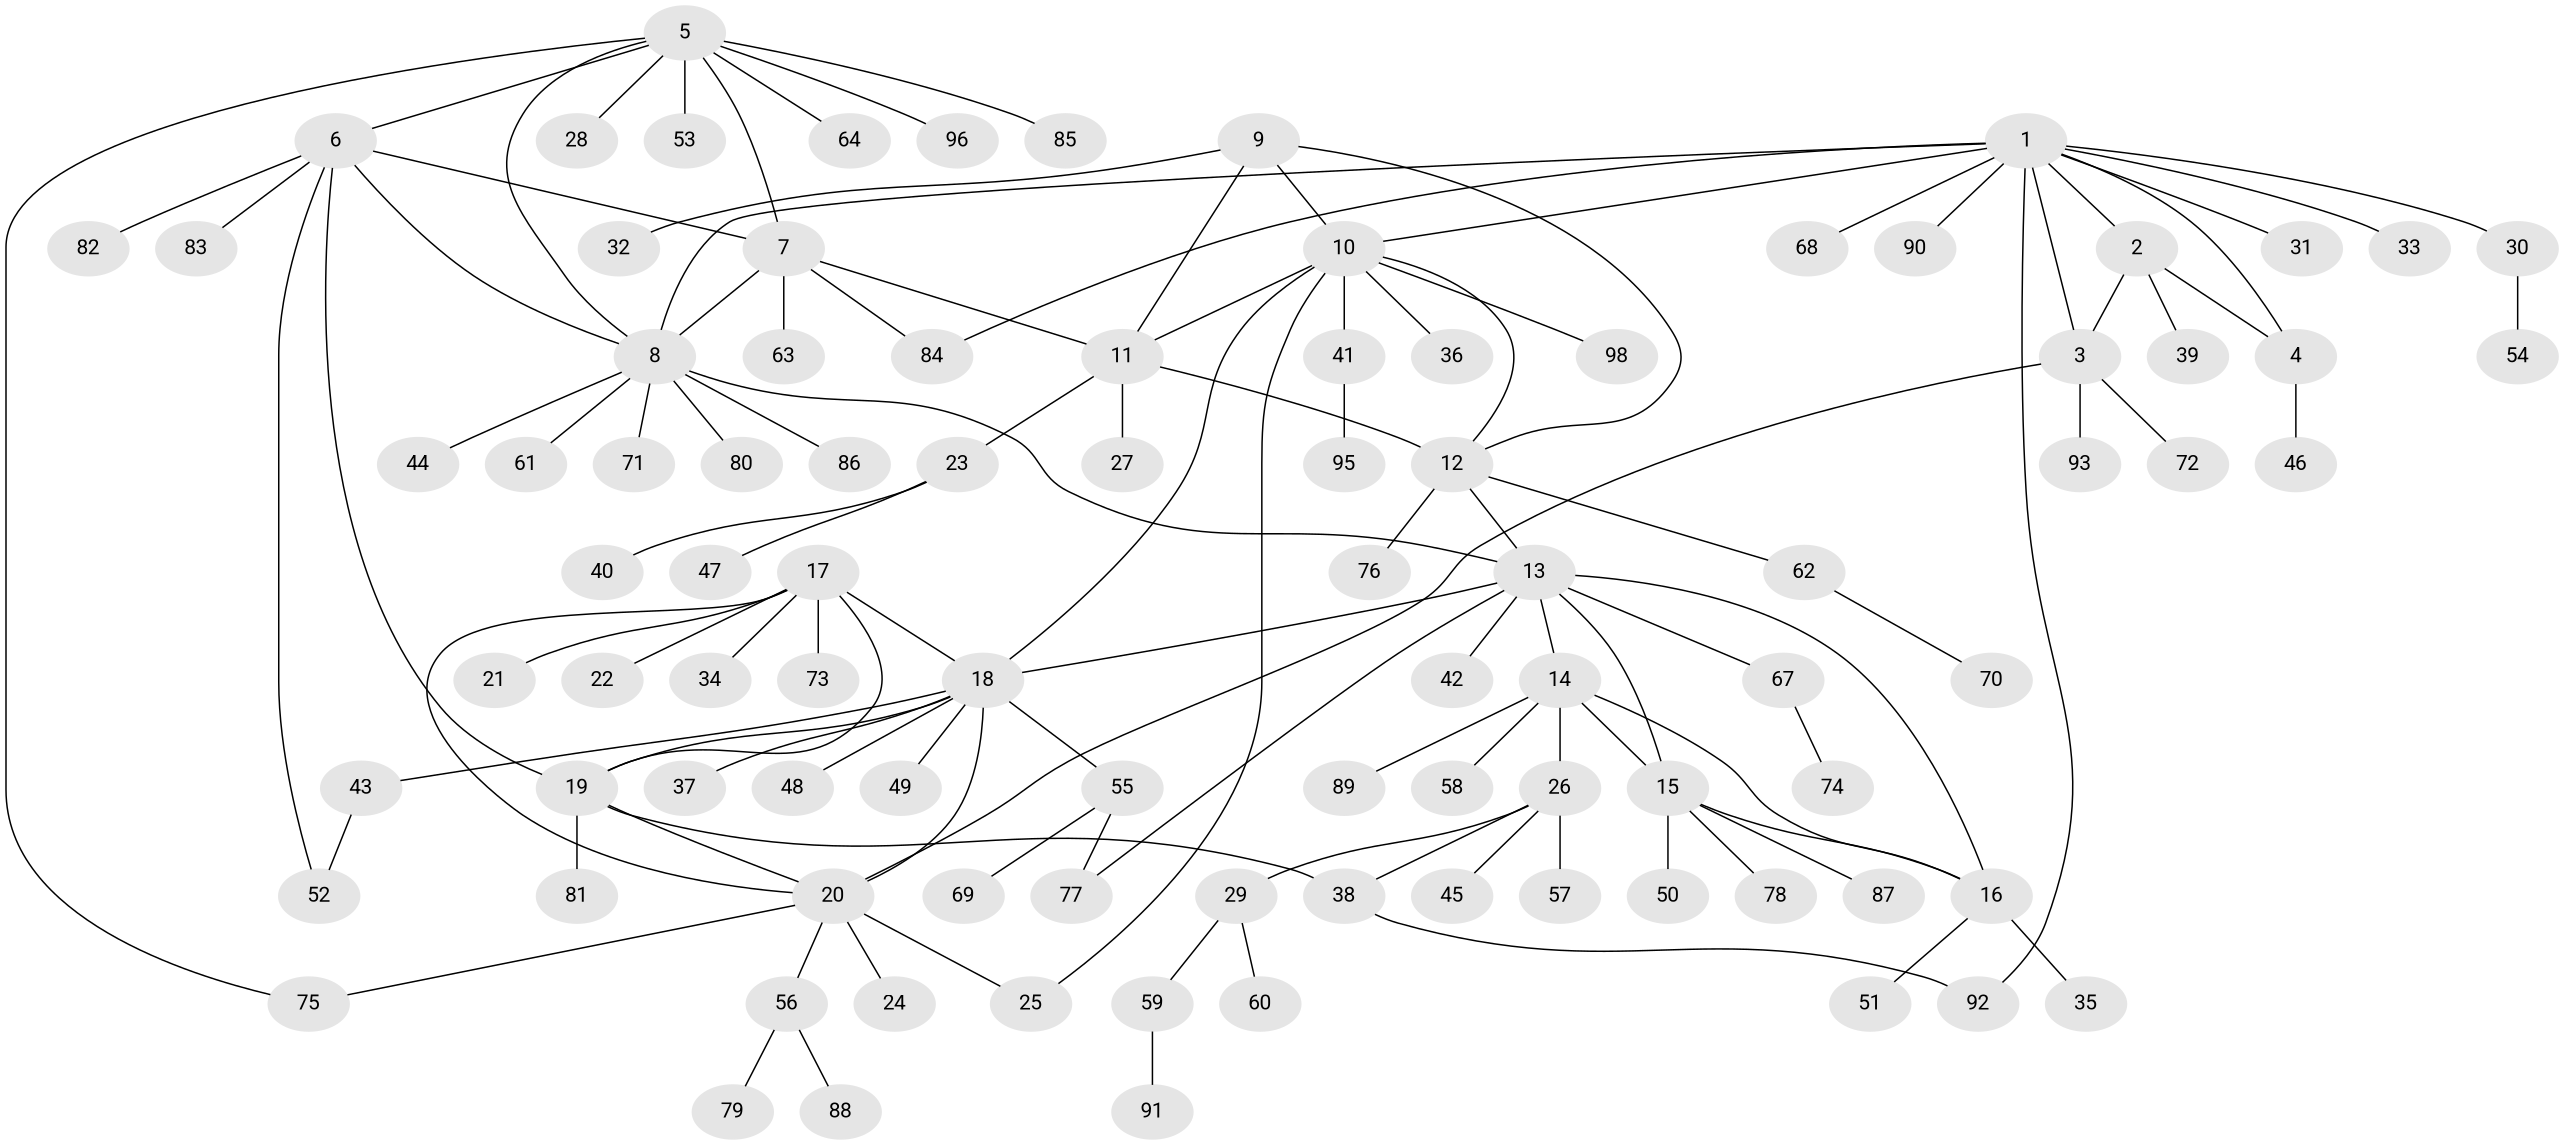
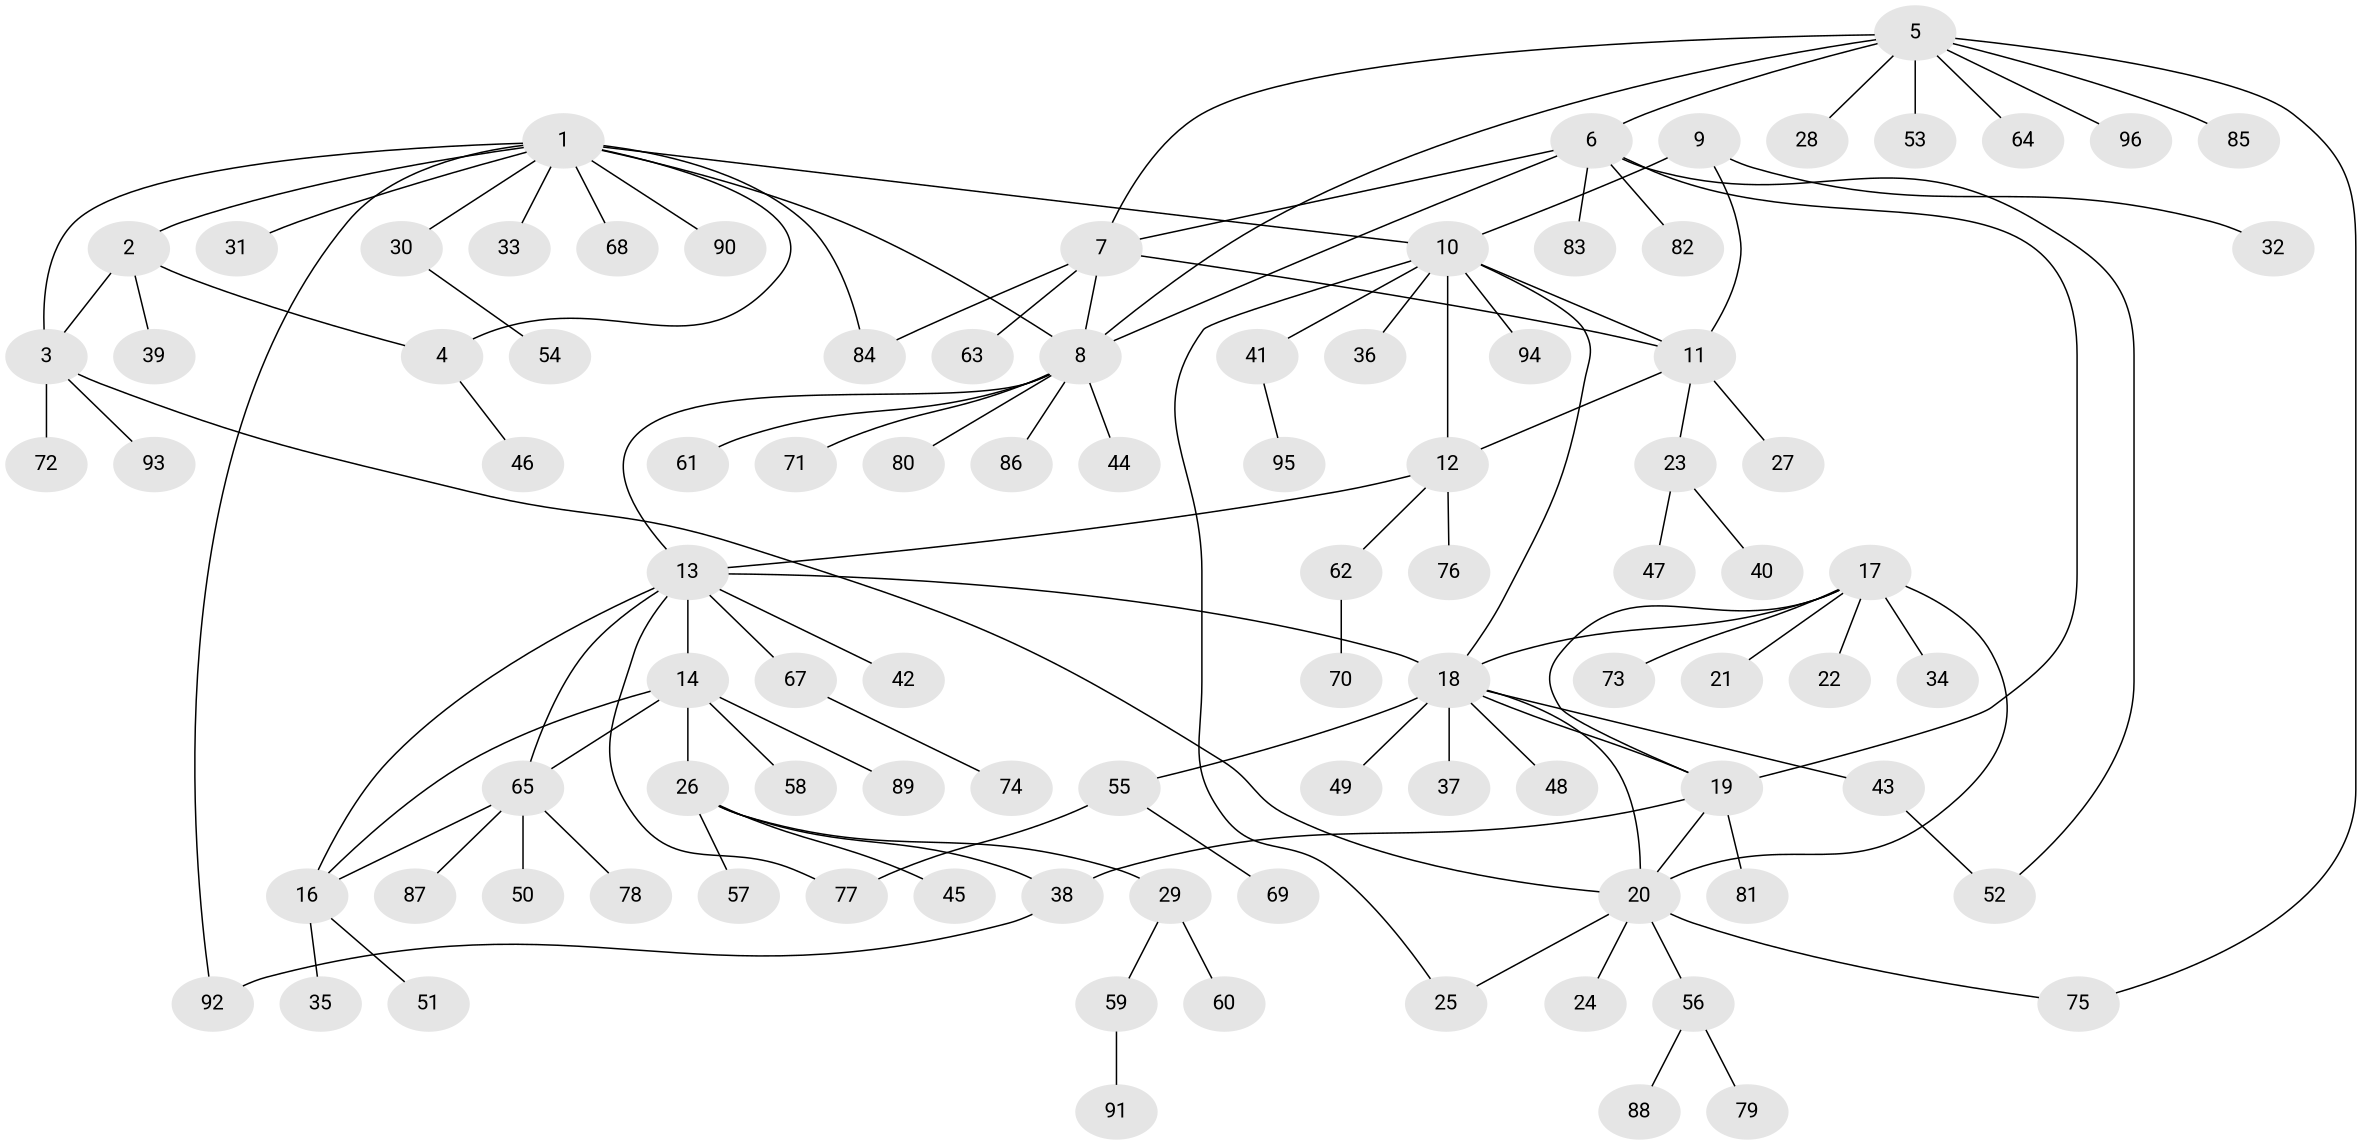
(1615, 269) -> none
(1617, 357) -> (1530, 357)
(1668, 788) -> (523, 788)
